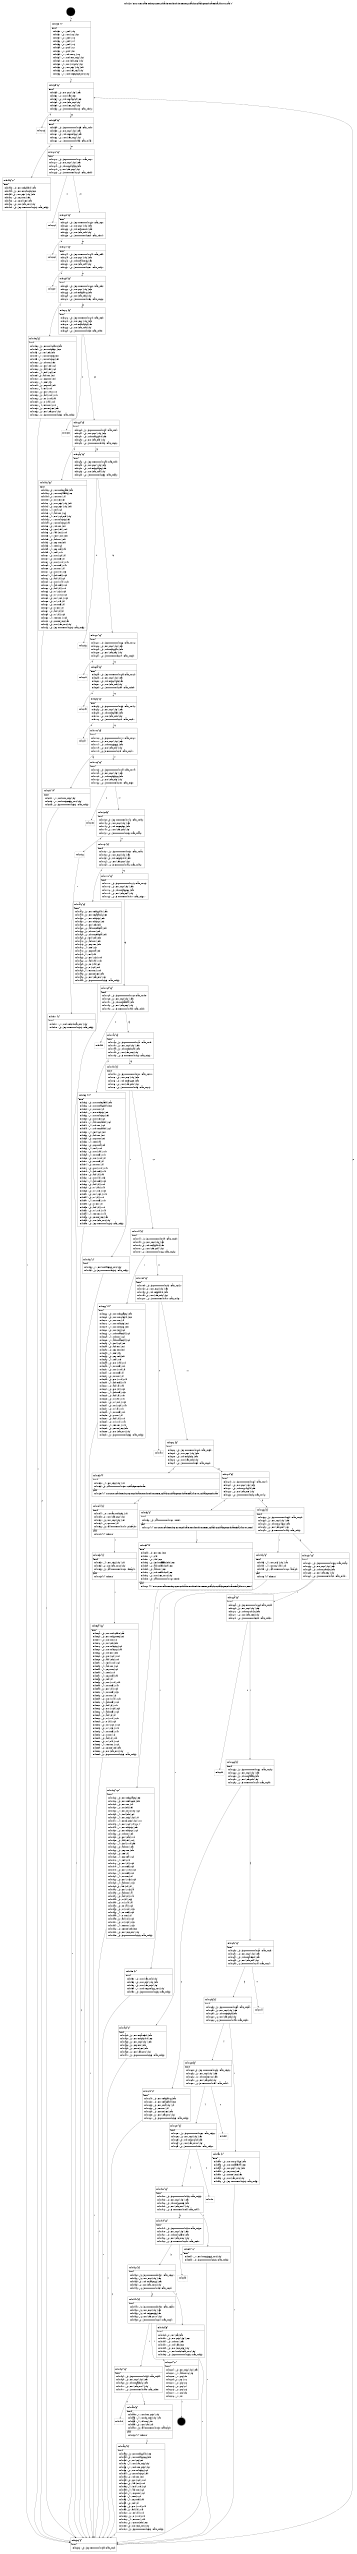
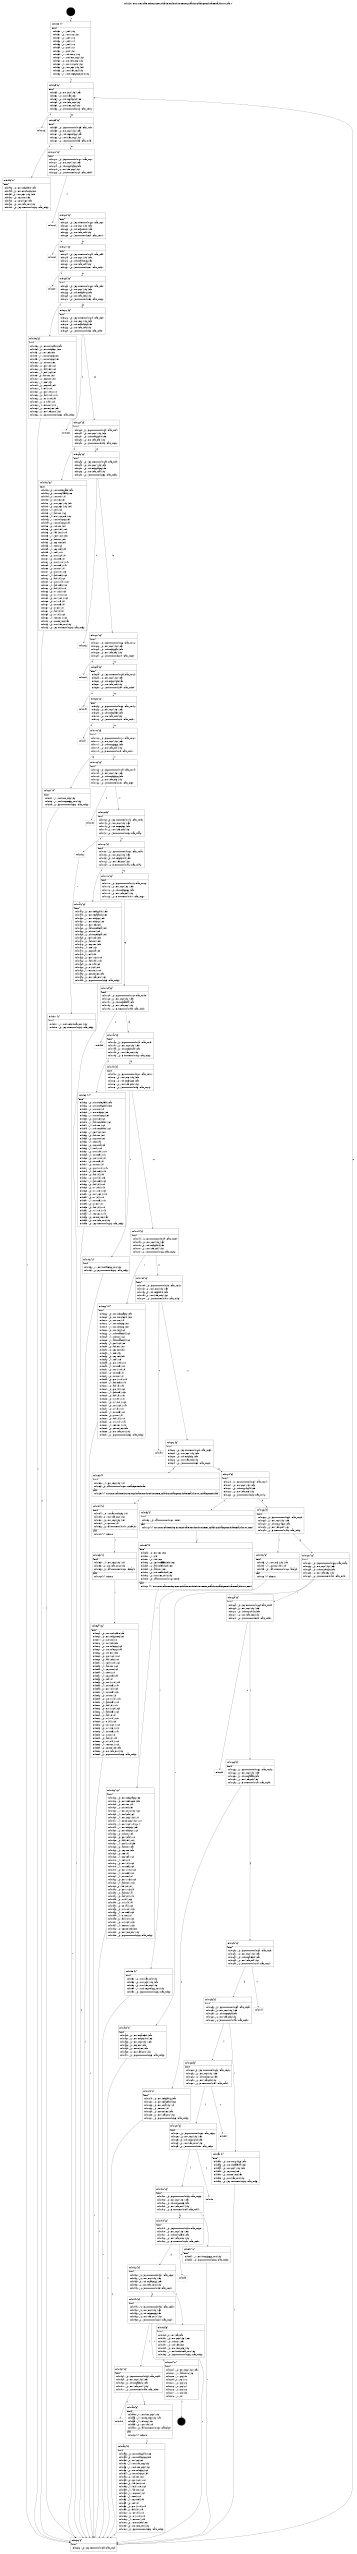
(76, 193) -> none
